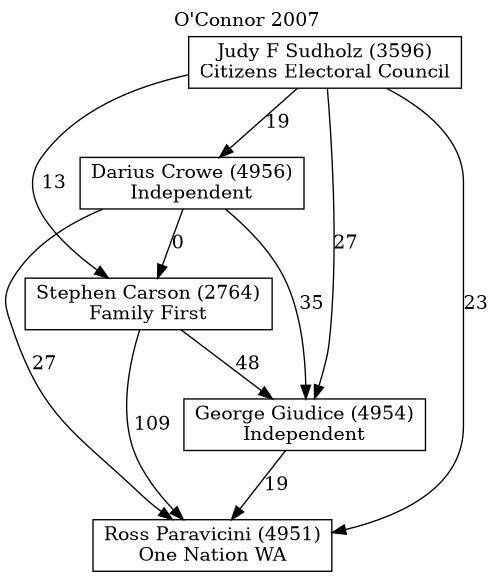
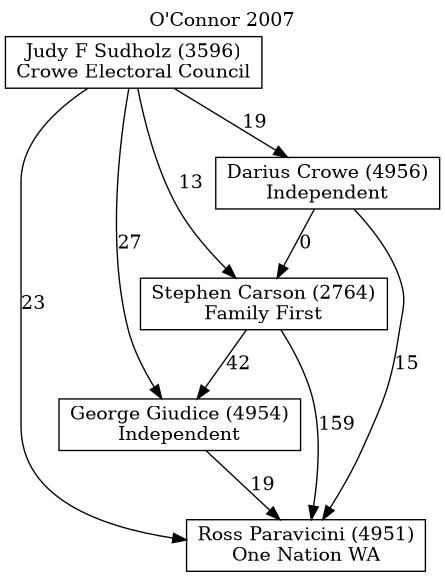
(325, 62) -> (134, 62)
(288, 287) -> none
(45, 364) -> (407, 364)
(248, 364) -> (239, 364)
(153, 425) -> (337, 425)
